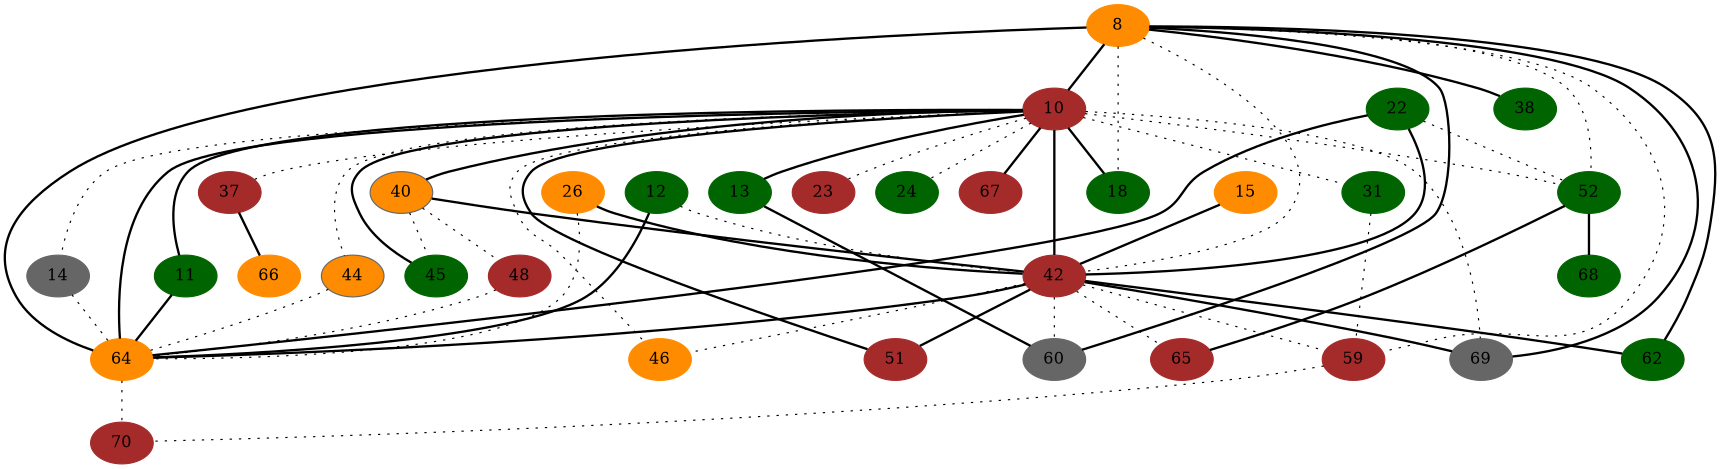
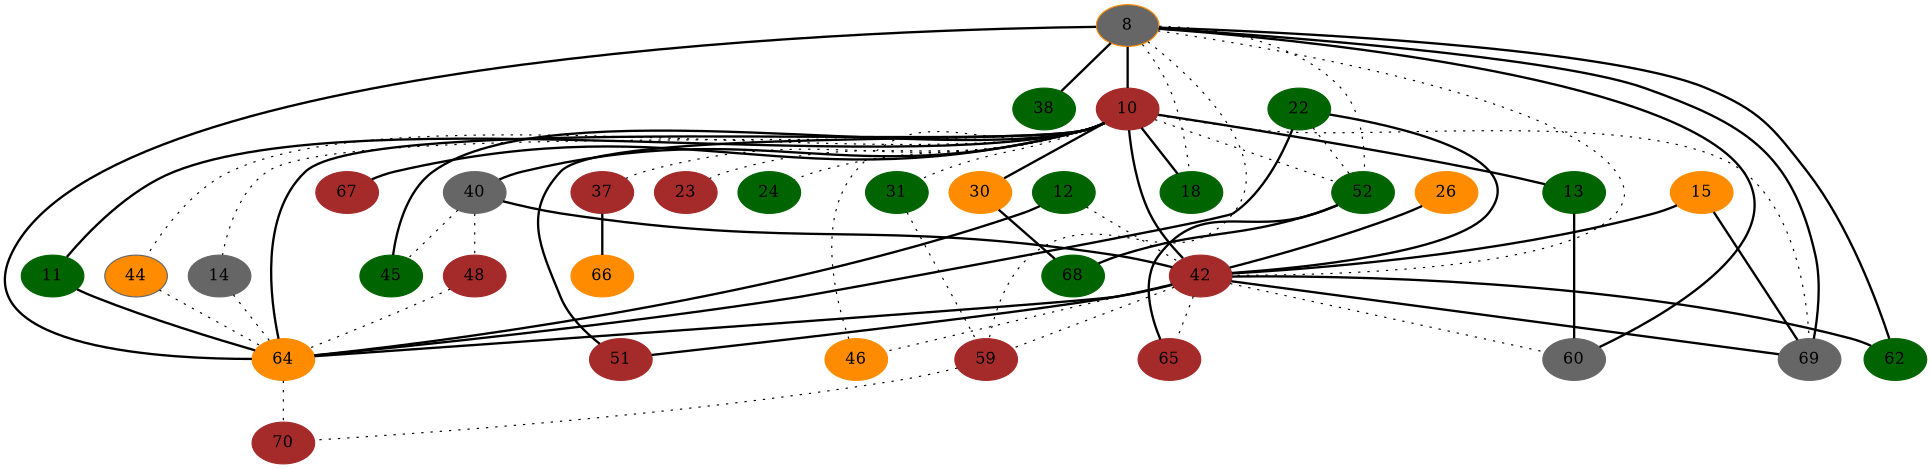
(1118, 26) -> (1128, 26)
(401, 193) -> (475, 193)
none -> (980, 193)
none -> (1756, 276)
(406, 345) -> none
